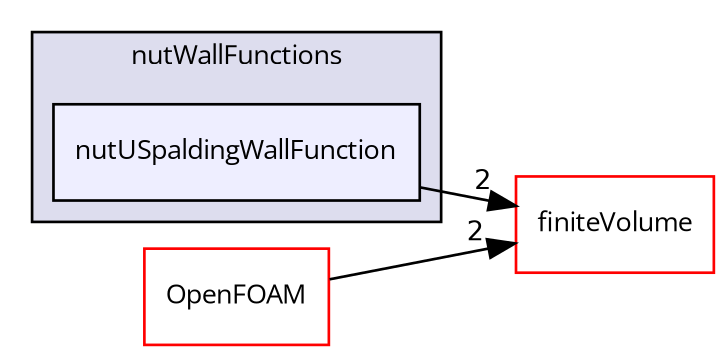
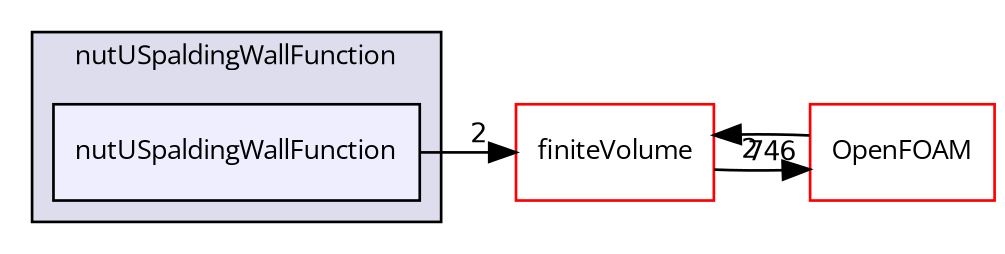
(237, 57) -> (237, 57)
none -> (748, 170)
